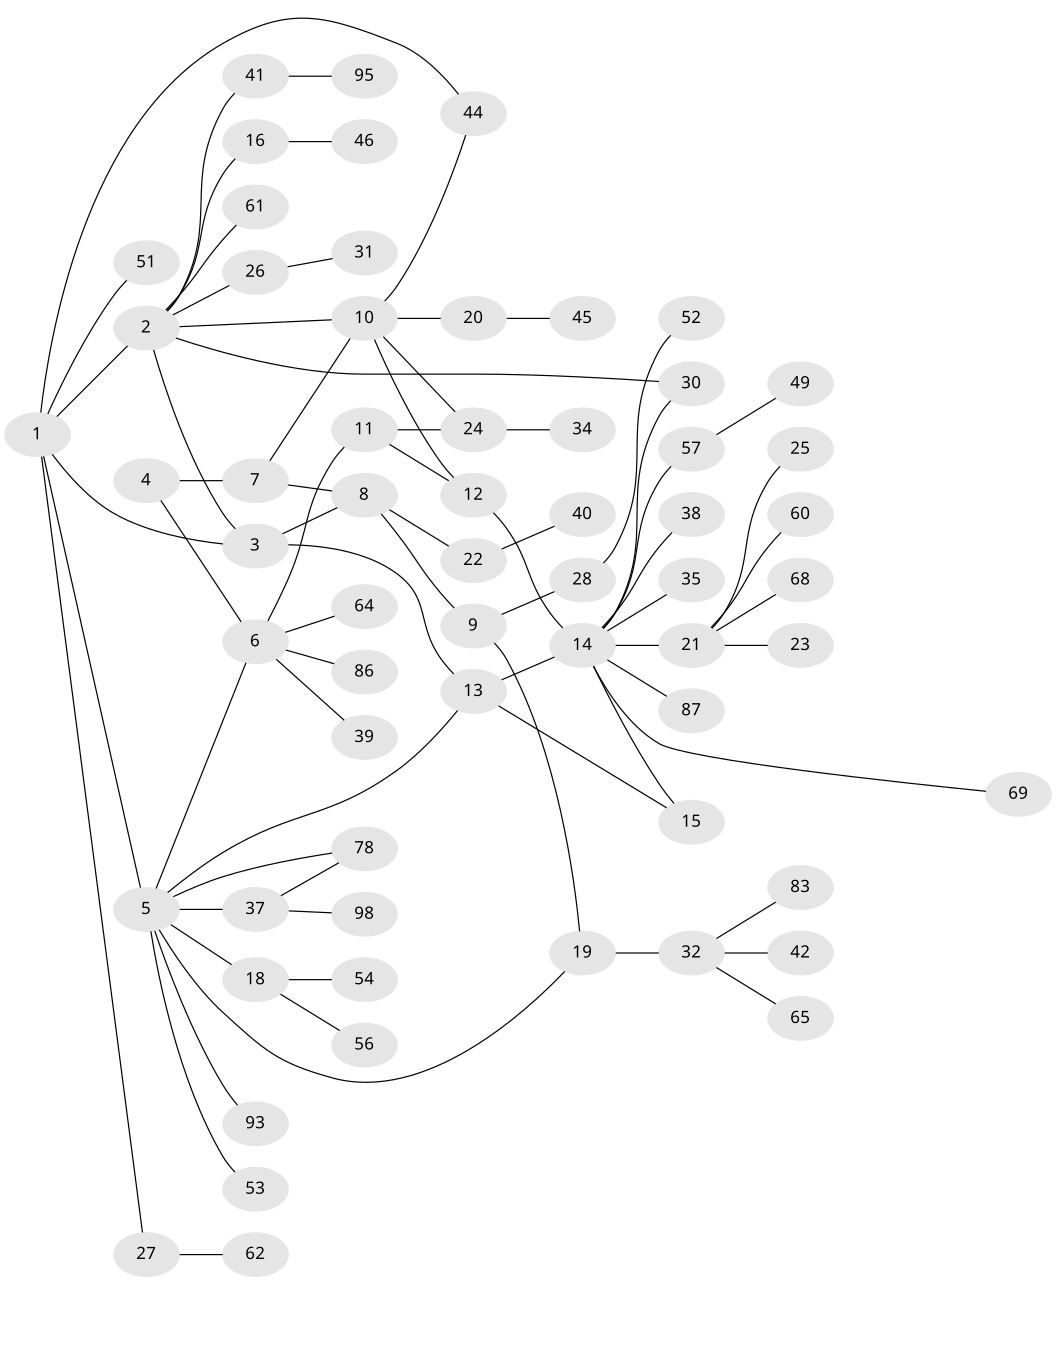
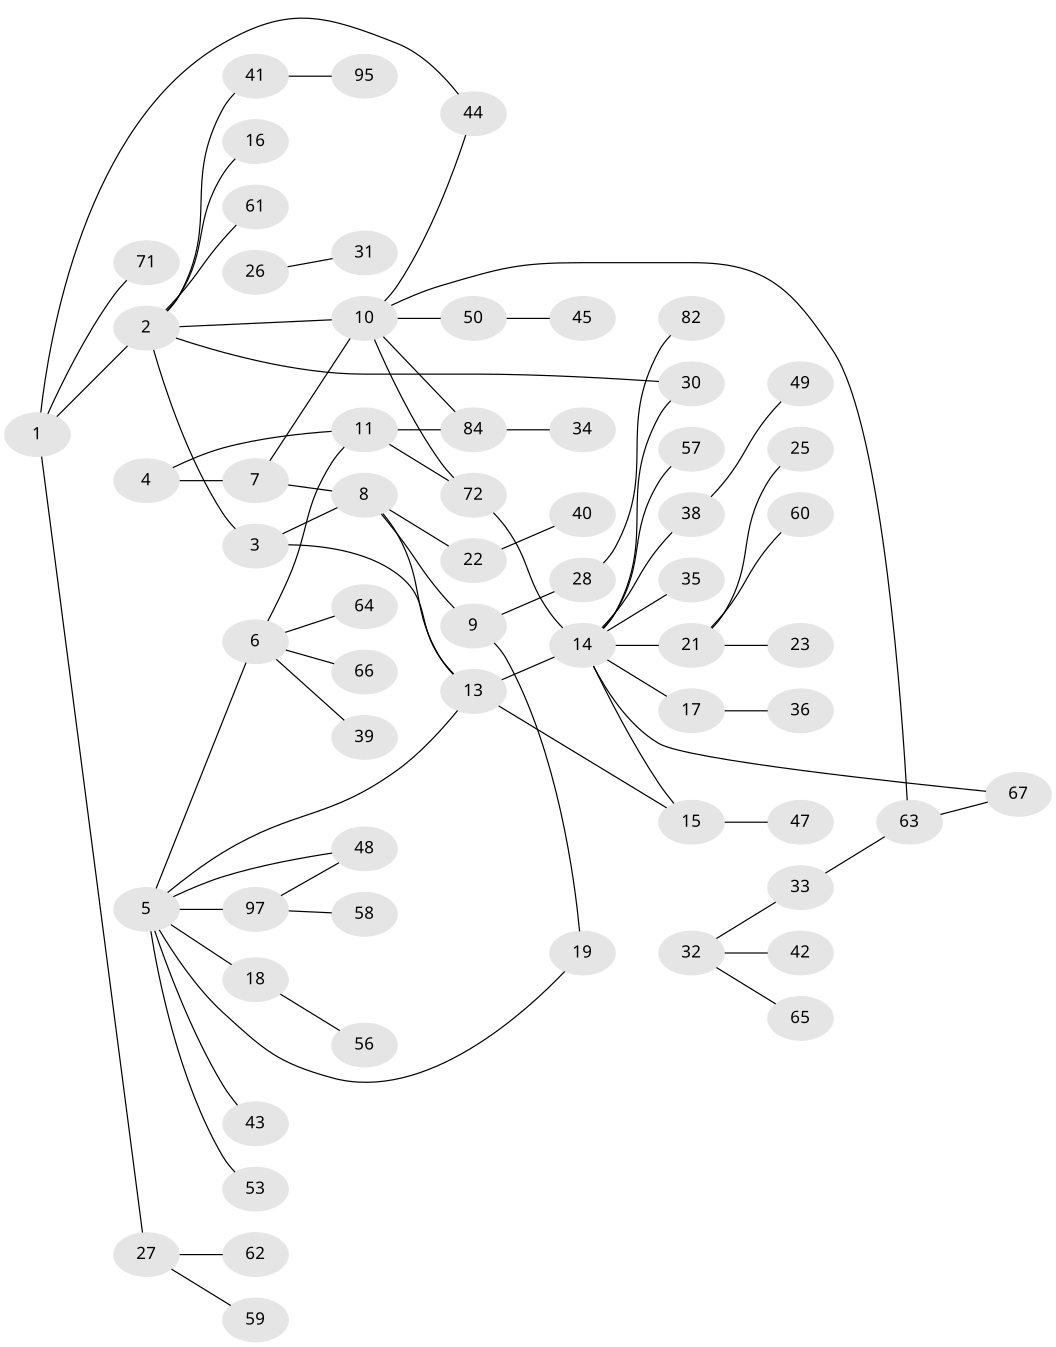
(365, 142) -> none
(147, 263) -> (147, 263)
(201, 300) -> none
(474, 318) -> (474, 318)
(692, 318) -> (692, 318)
(746, 416) -> (746, 449)
(474, 430) -> (474, 430)
(474, 495) -> (474, 495)
(126, 520) -> none
(201, 561) -> (250, 442)
(801, 580) -> none
none -> (415, 581)
(92, 672) -> none
(365, 672) -> (365, 672)
(692, 711) -> (692, 711)
none -> (801, 711)
(1019, 794) -> (1019, 794)
none -> (801, 822)
none -> (910, 822)
(365, 849) -> (365, 849)
(801, 888) -> (801, 888)
(256, 909) -> (256, 909)
(365, 914) -> (365, 914)
(637, 953) -> none
(365, 980) -> none
(256, 1124) -> (256, 1124)
none -> (256, 1320)
